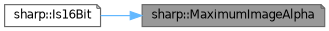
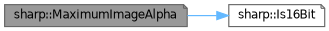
(115, 16) -> (202, 16)
